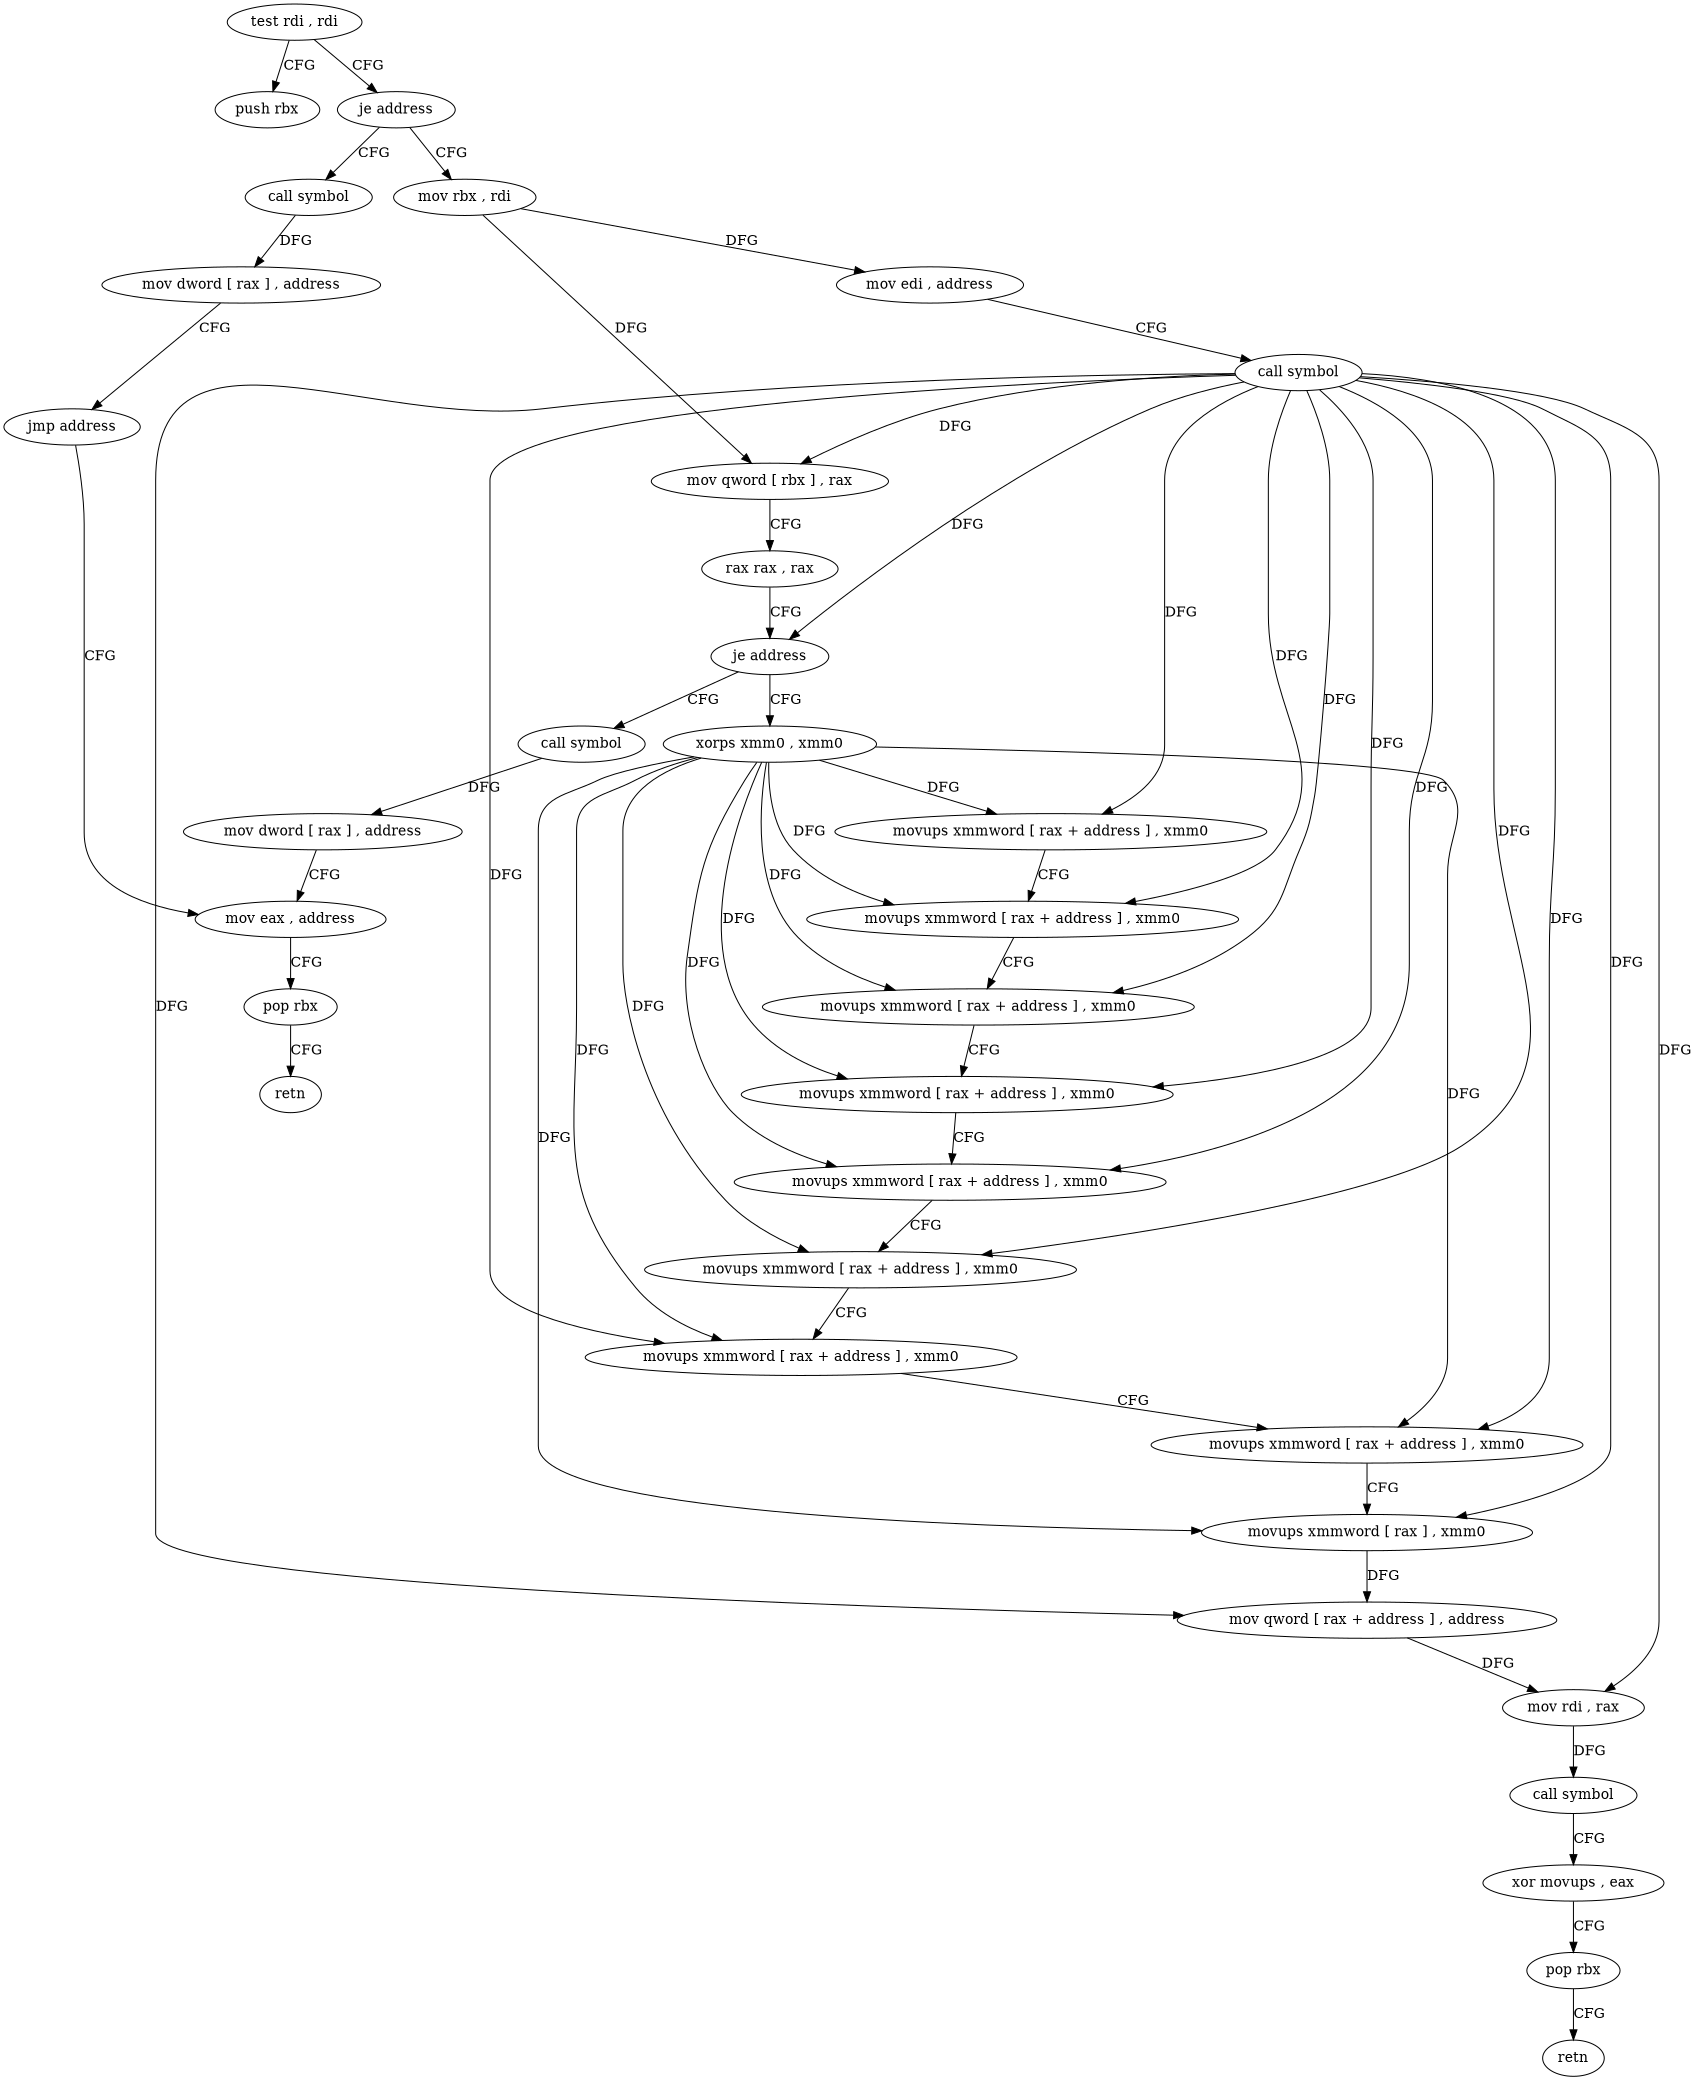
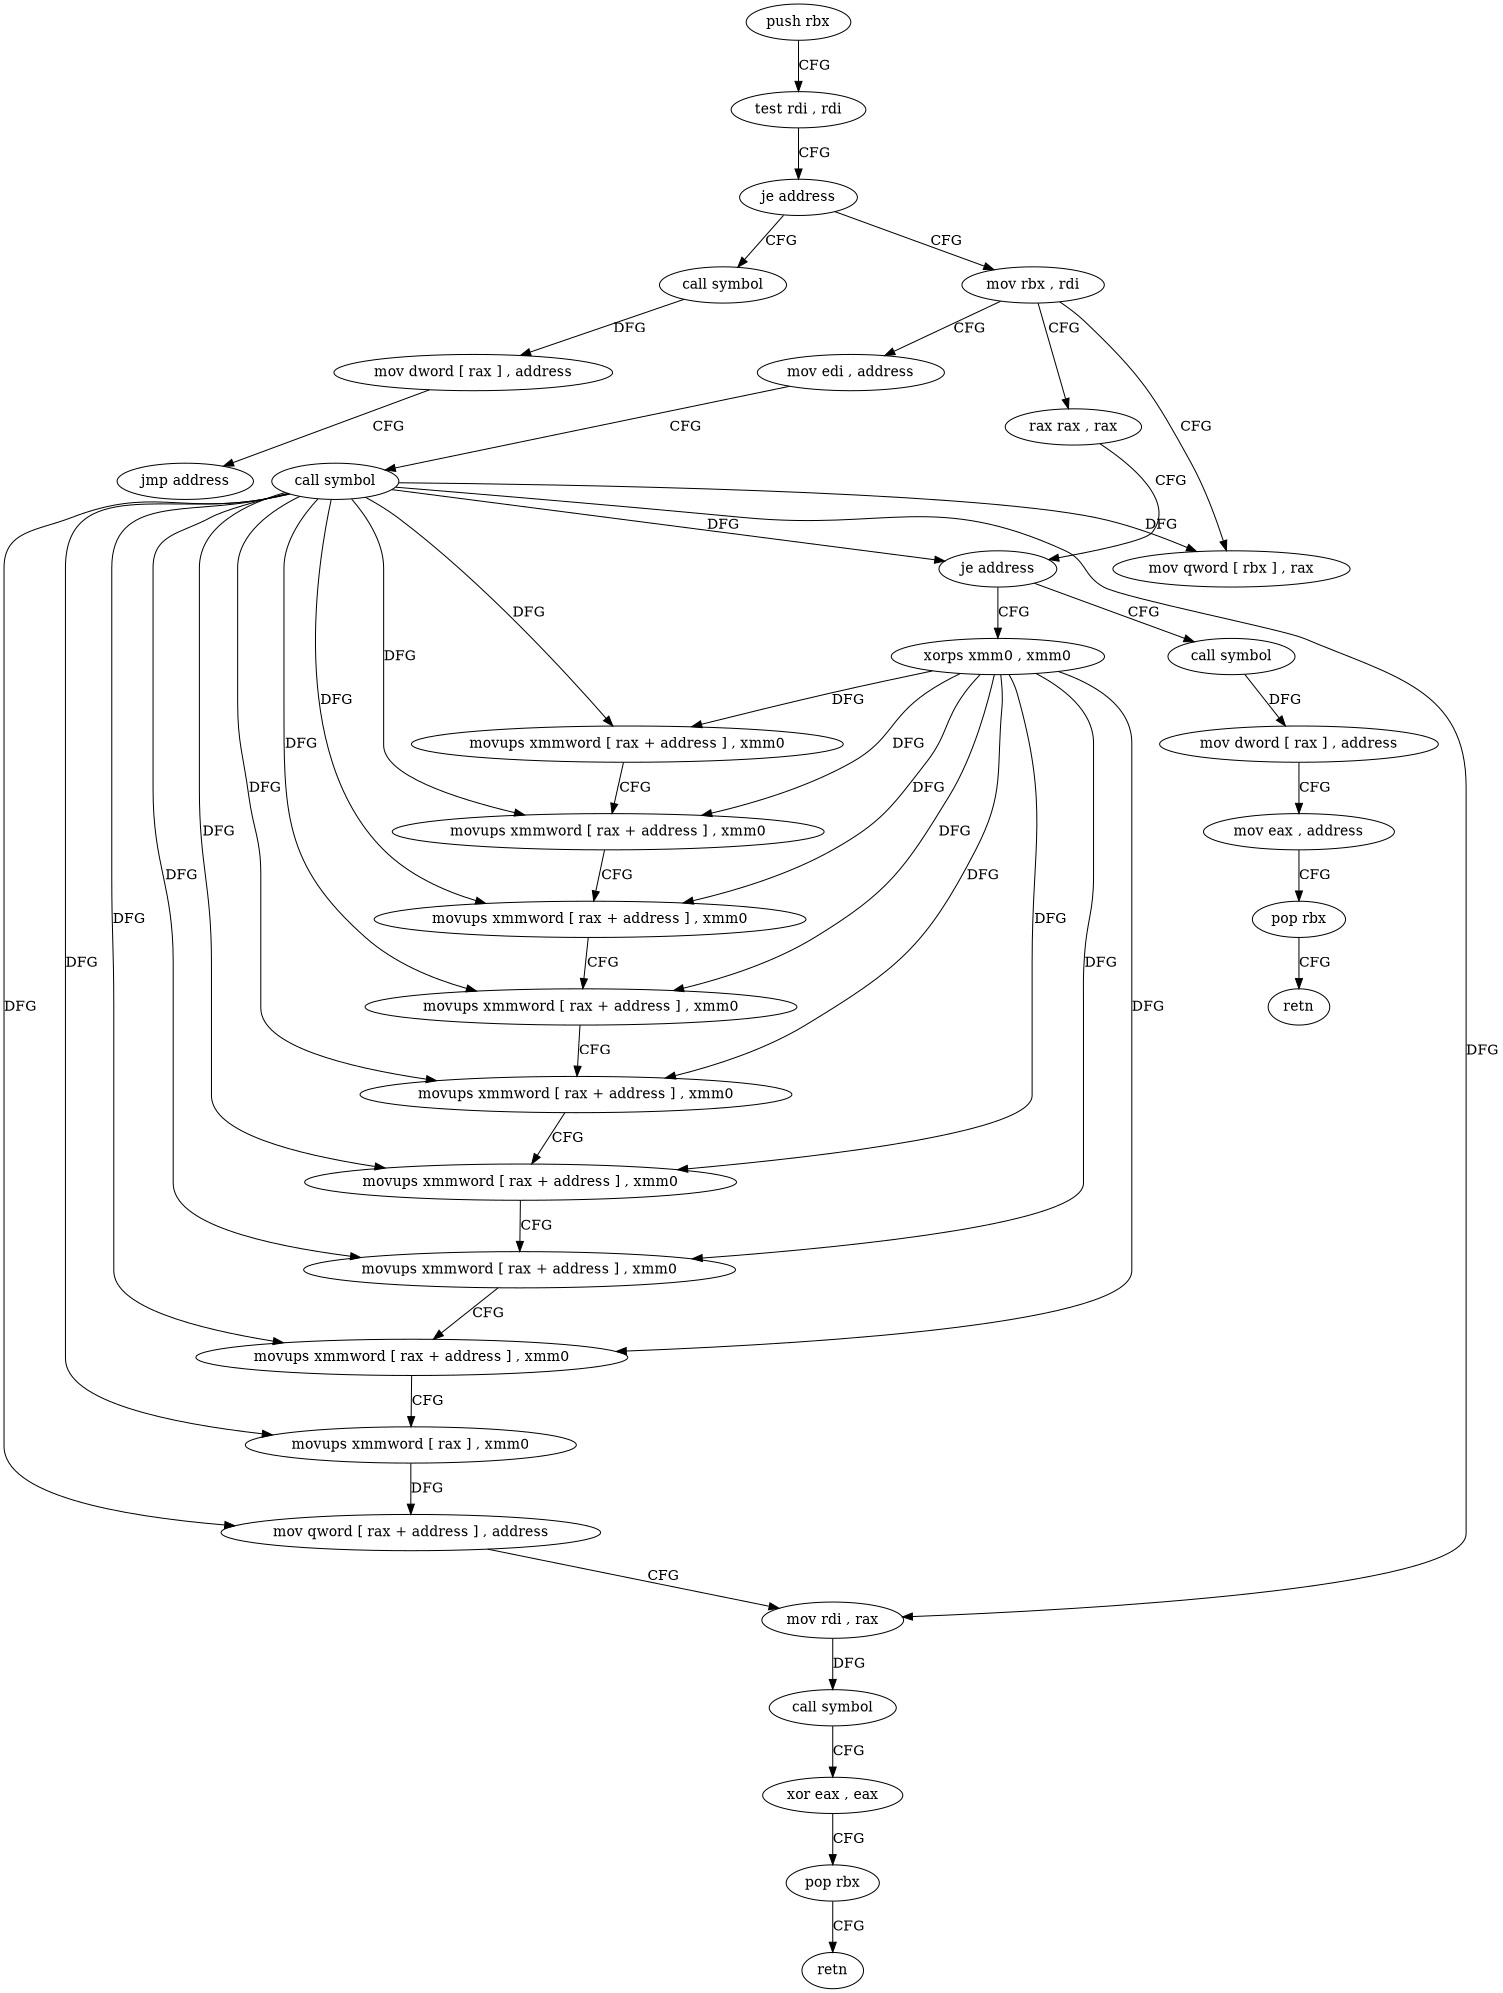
(283, 61) -> (799, 61)
(742, 241) -> (970, 329)
(631, 329) -> (1196, 427)
(770, 520) -> (1052, 351)
(84, 710) -> none
(538, 1381) -> none
(1498, 1664) -> (664, 1576)
(1573, 1883) -> (833, 1795)
